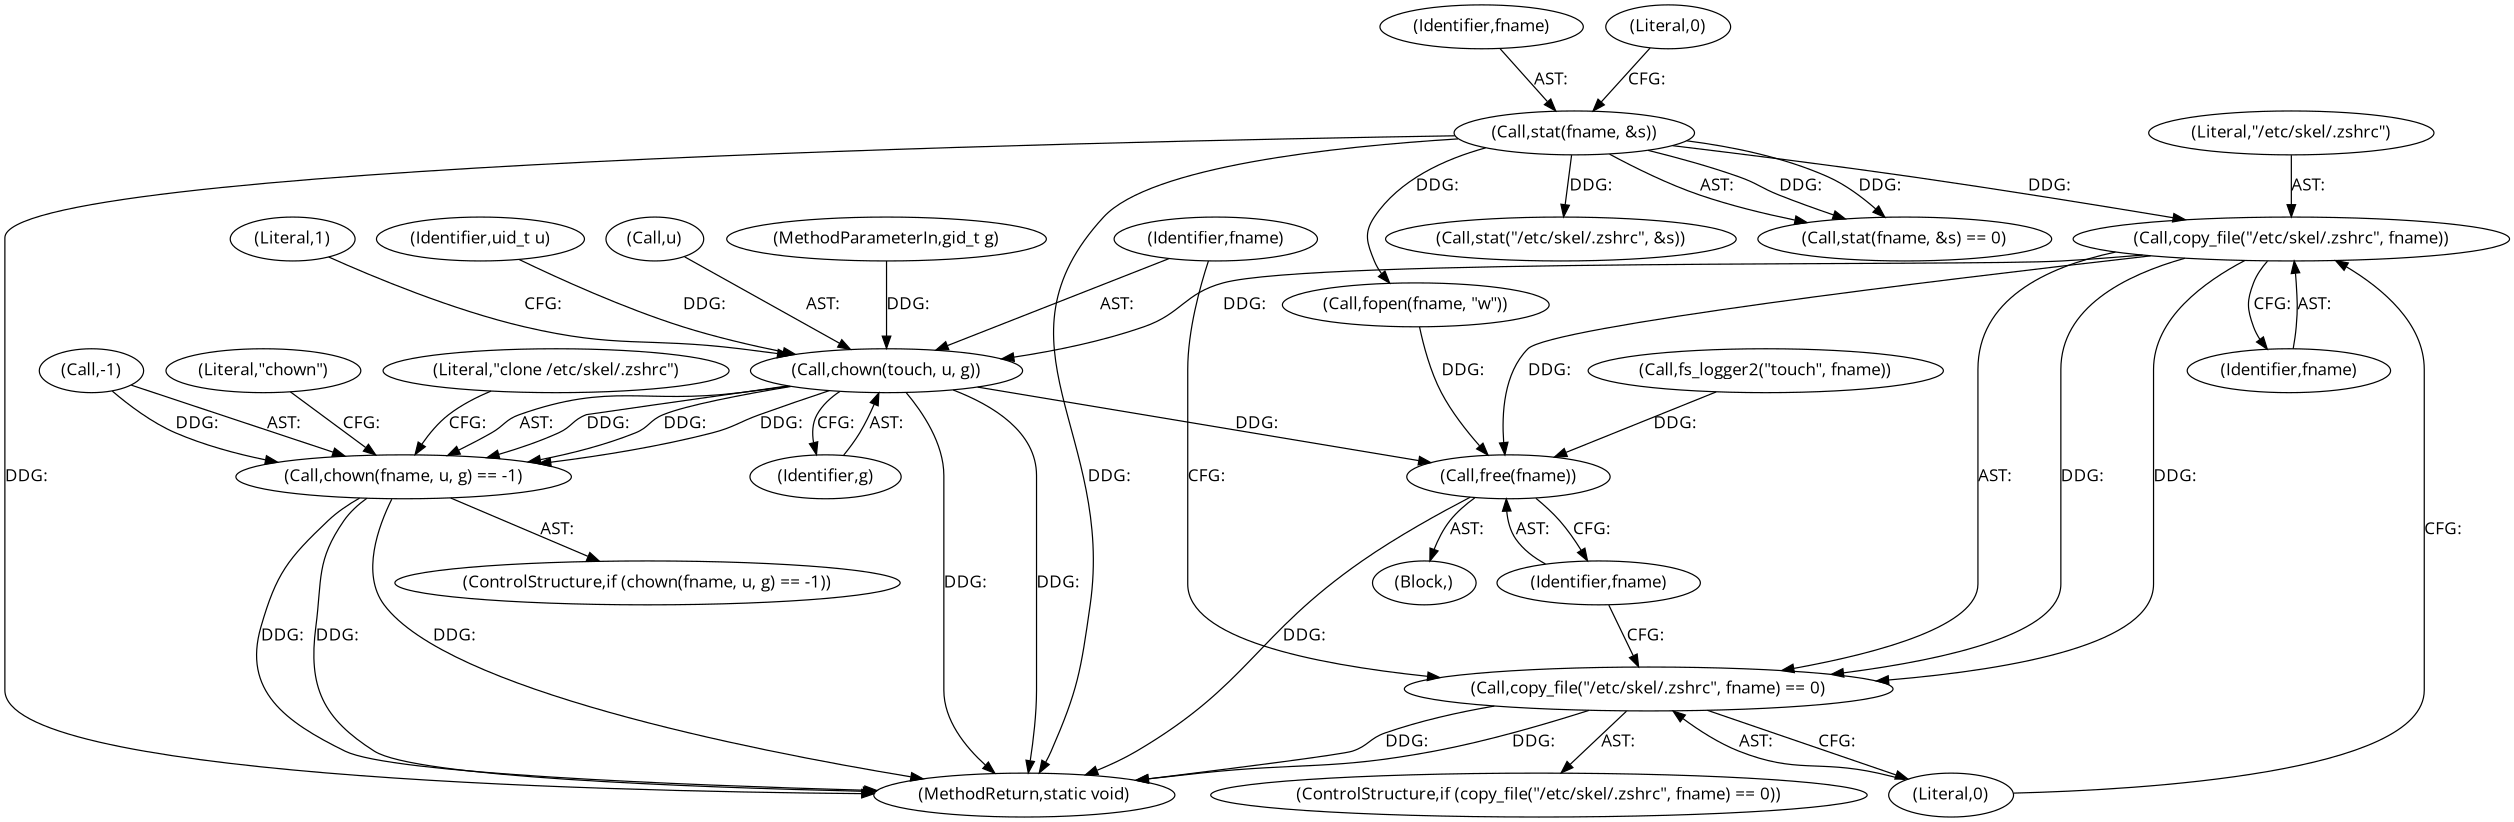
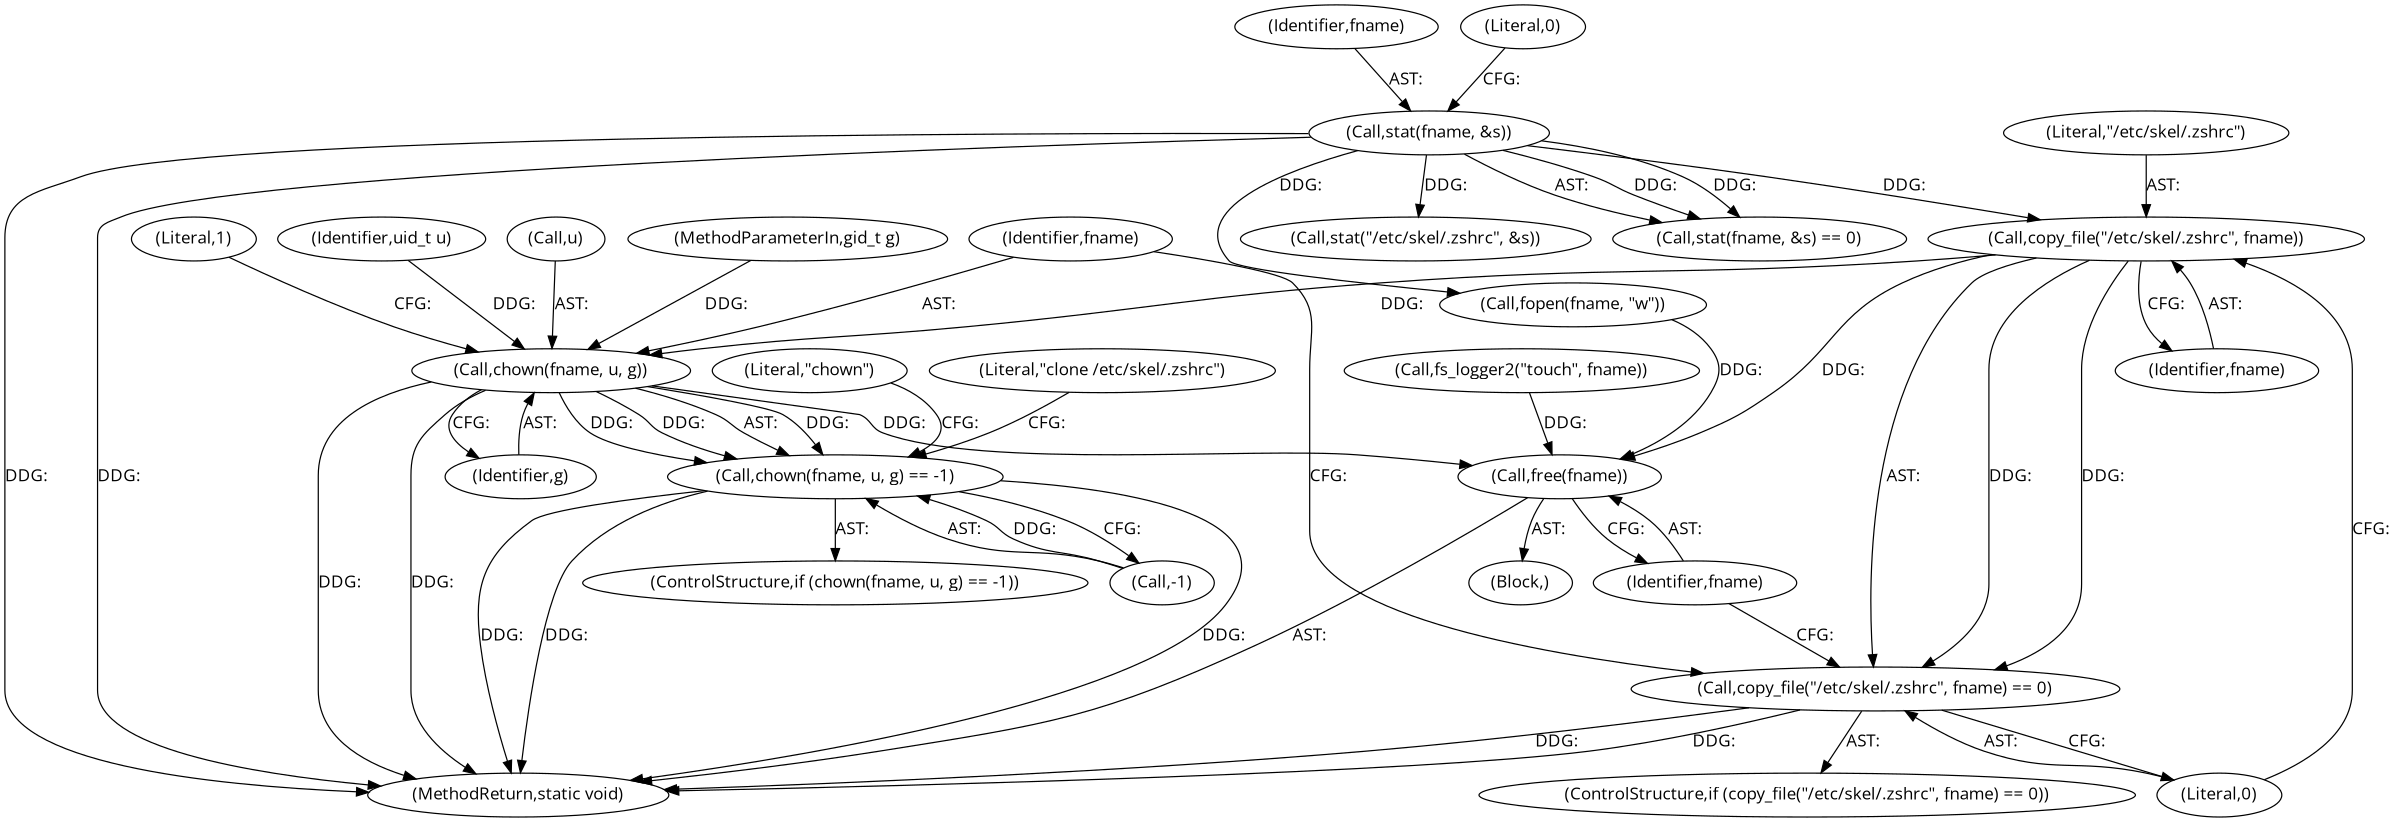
(887, 371) -> (551, 371)
none -> (1048, 514)
(1307, 636) -> (1312, 636)
